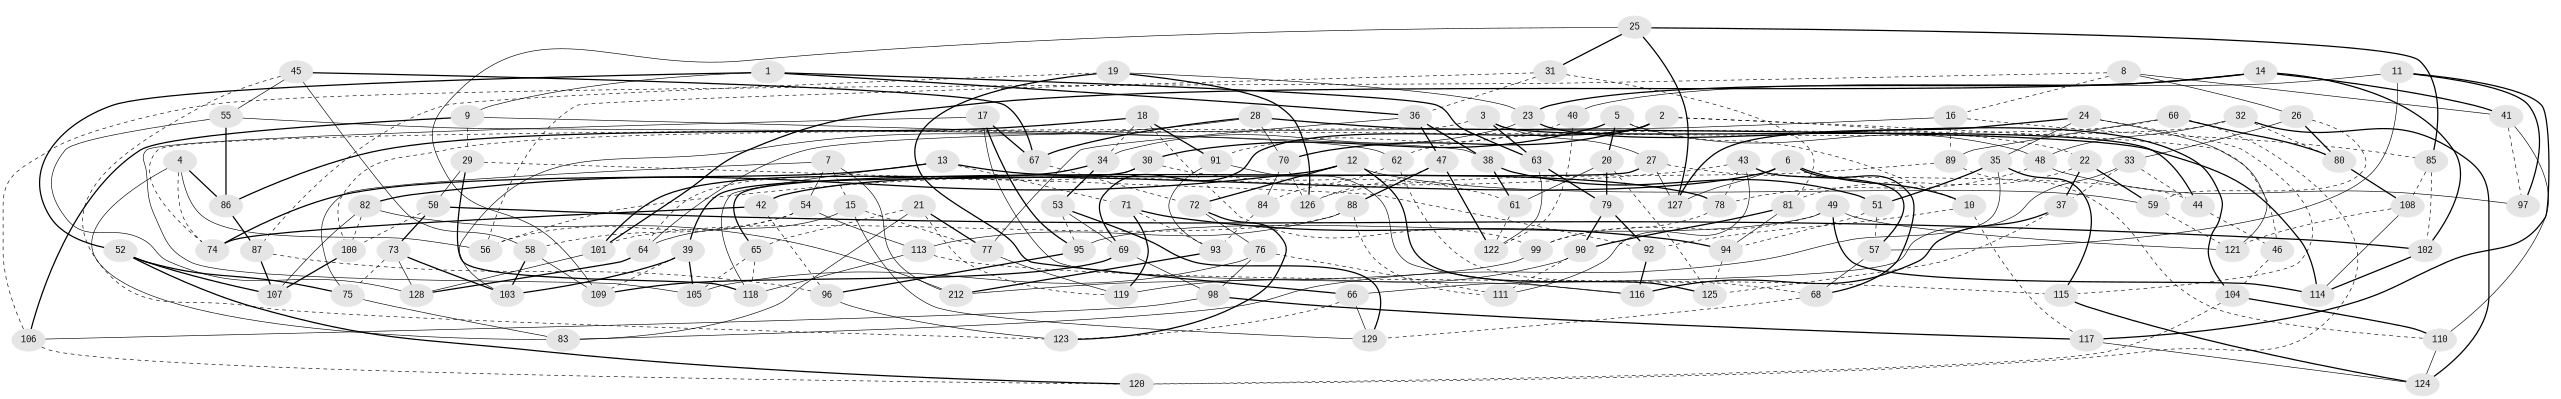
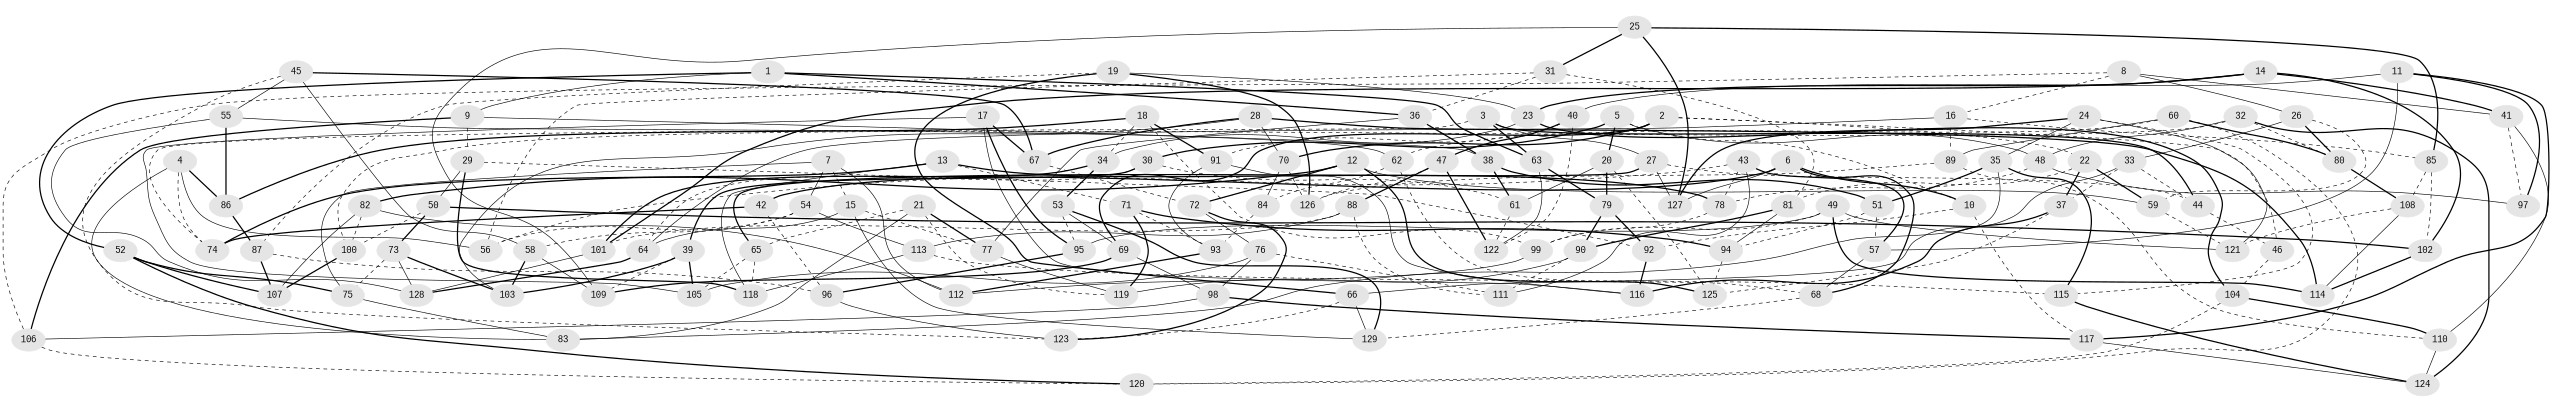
(1428, 139) -> (1507, 139)
(956, 295) -> (956, 295)
